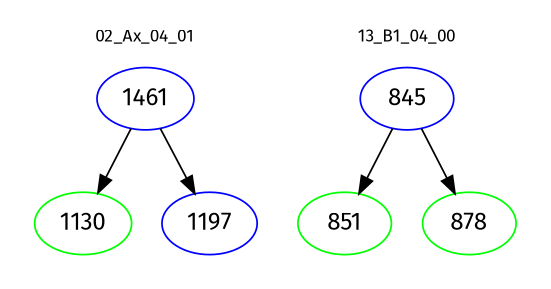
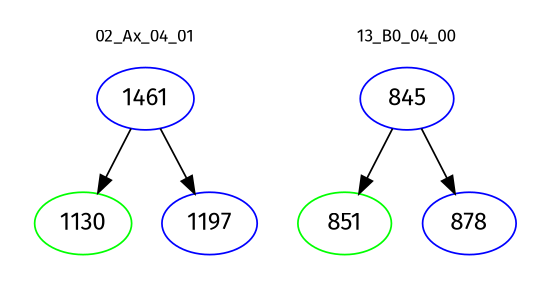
(407, 37) -> (407, 37)
(469, 223) -> (469, 223)
